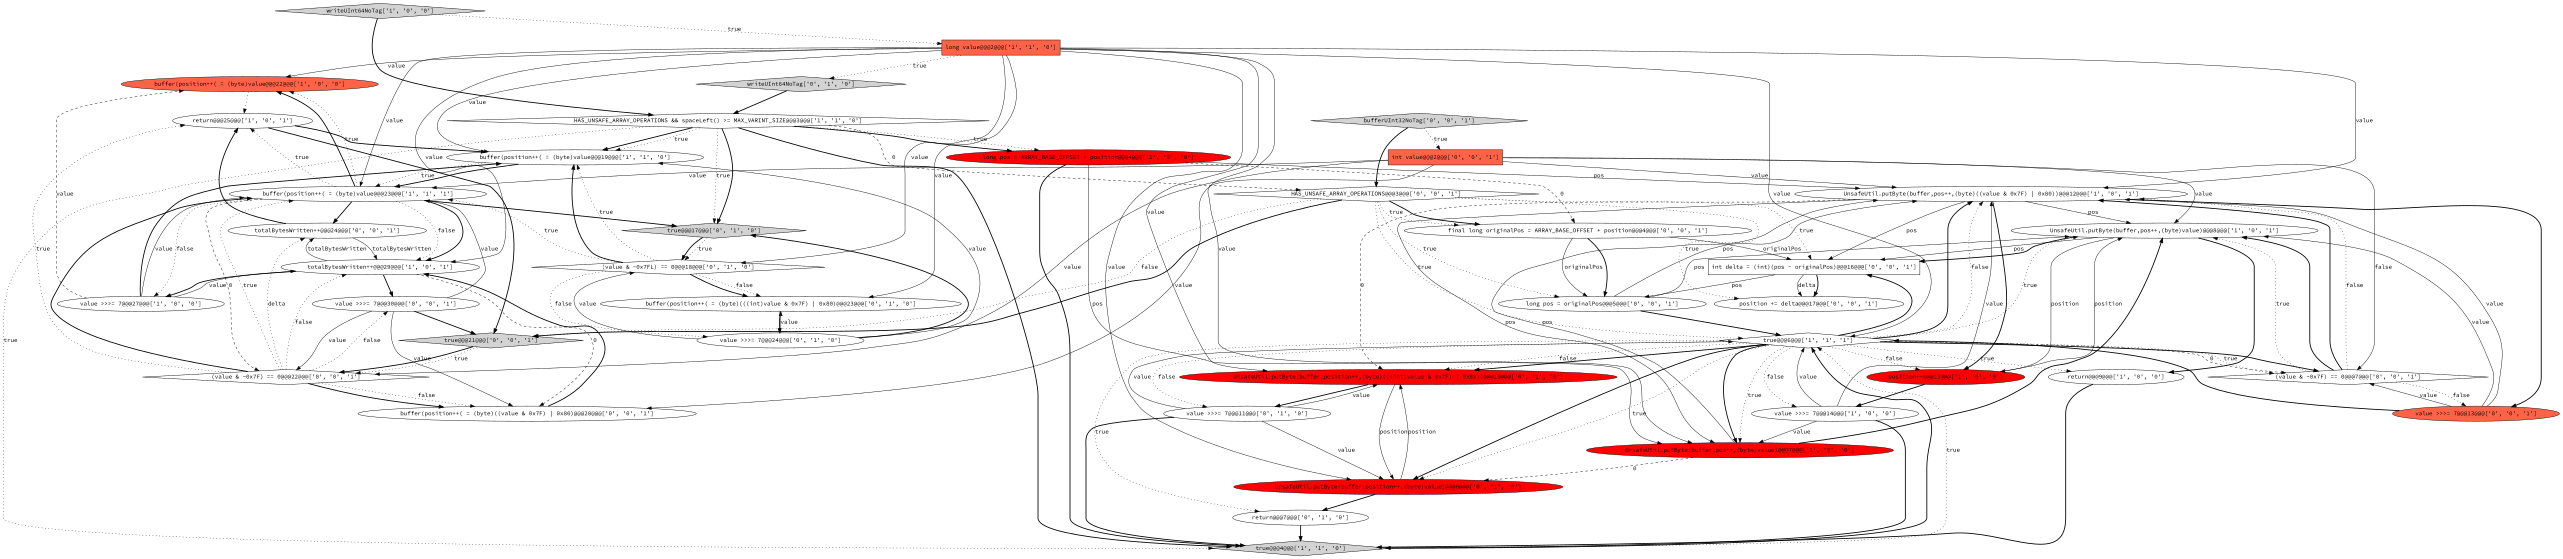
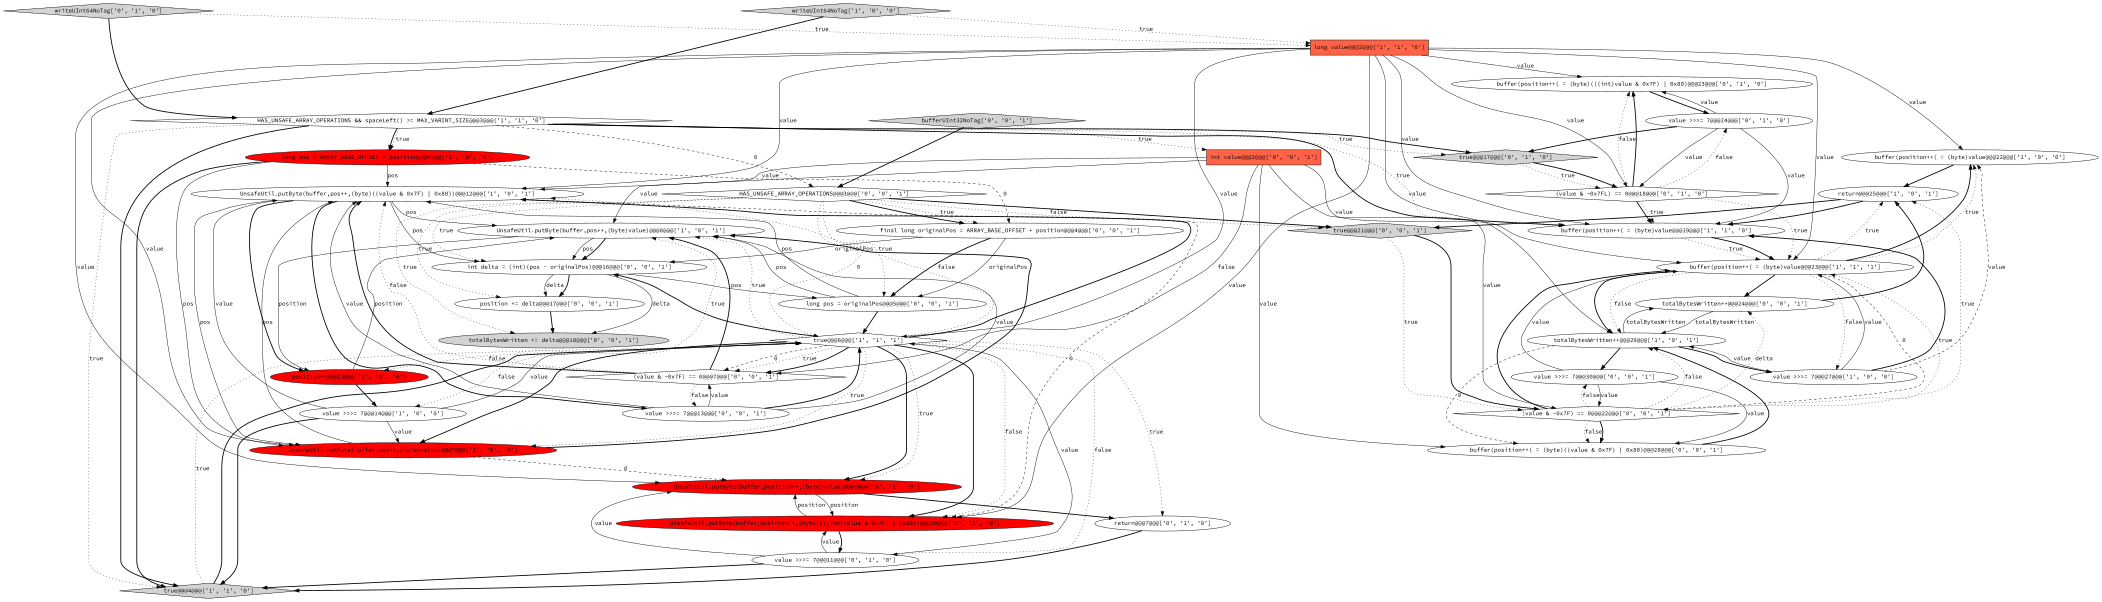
(897, 67) -> (743, 29)
(250, 84) -> (1970, 157)
(247, 100) -> (1931, 175)
(548, 213) -> none
(1425, 267) -> (859, 267)
(1814, 267) -> (569, 267)
(443, 322) -> none
none -> (554, 340)
(2116, 377) -> none
(2476, 414) -> (706, 414)
